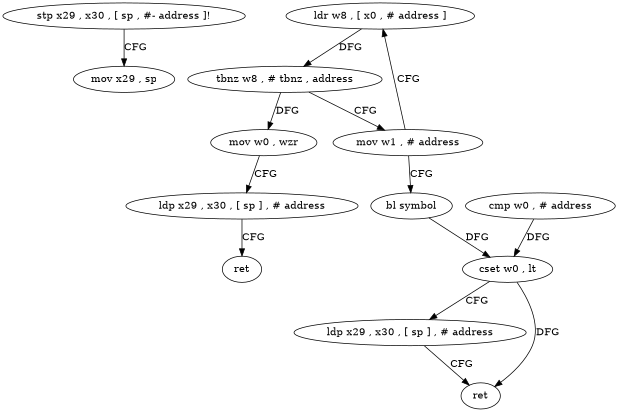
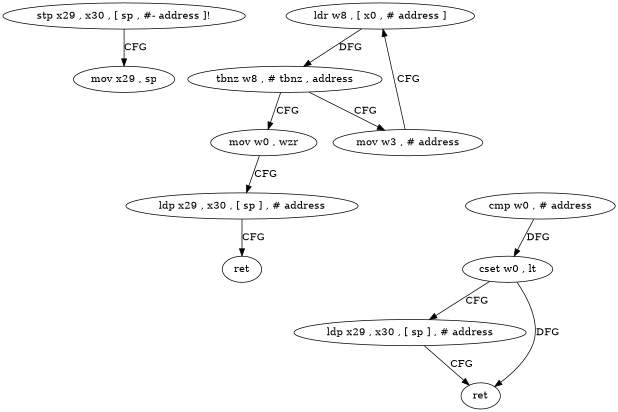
(288, 111) -> (288, 111)
(408, 143) -> (408, 143)
(412, 206) -> none
